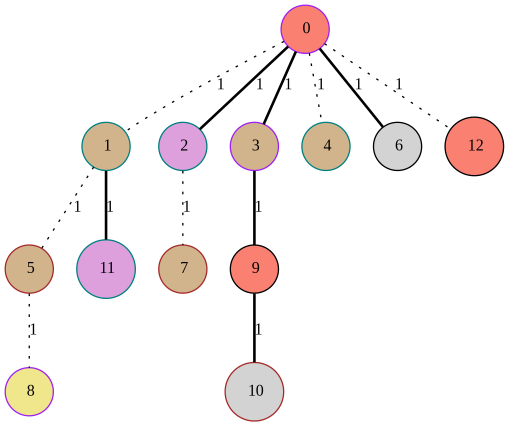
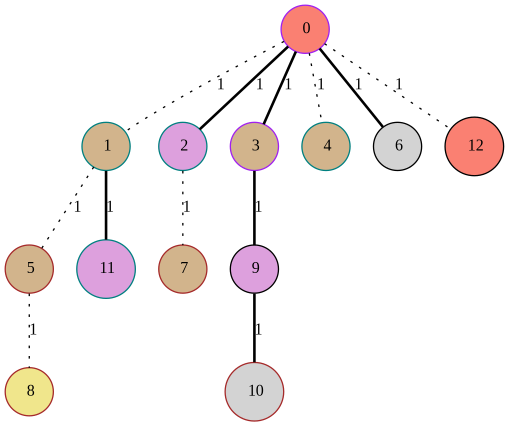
(254, 269) -> (254, 269)
(29, 392) -> (29, 392)
